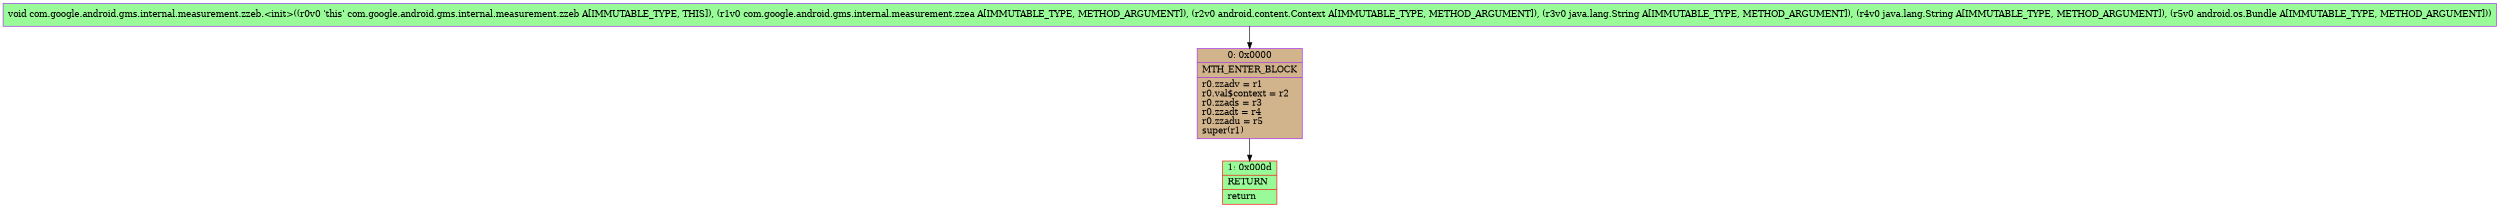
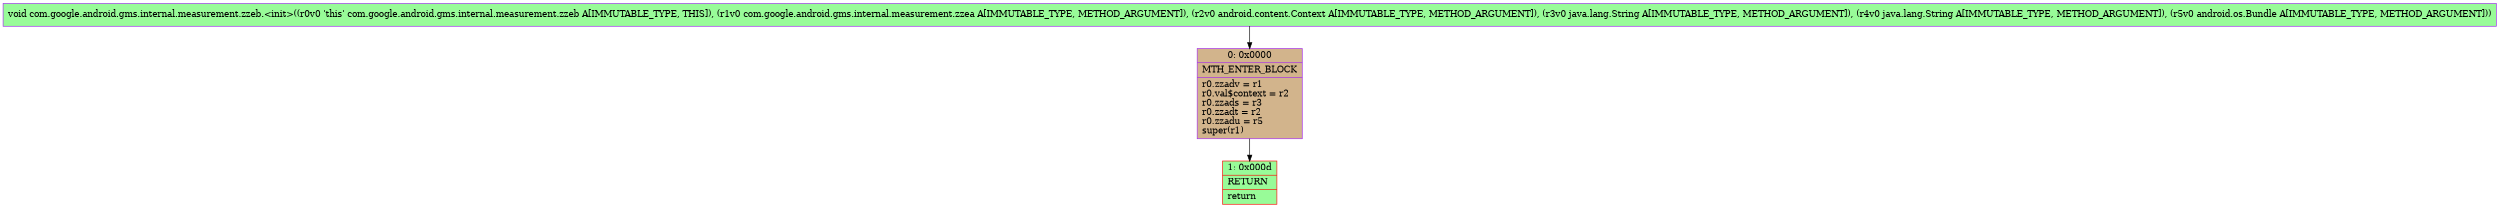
(1232, 112) -> (1232, 112)
